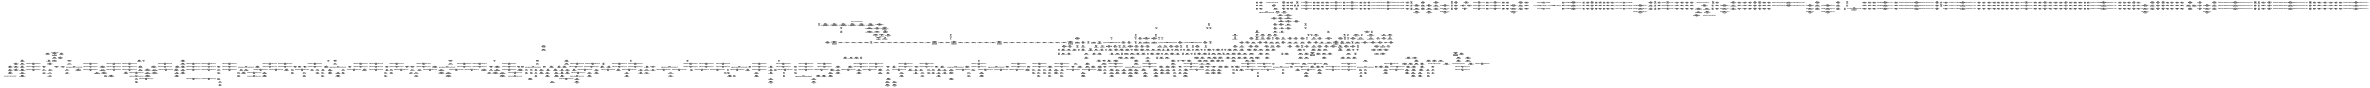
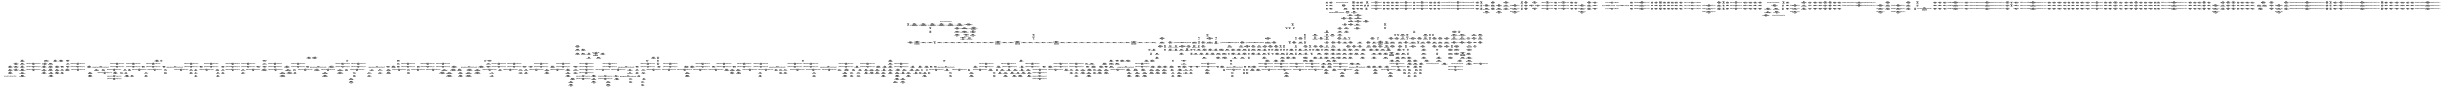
(136, 73) -> none
